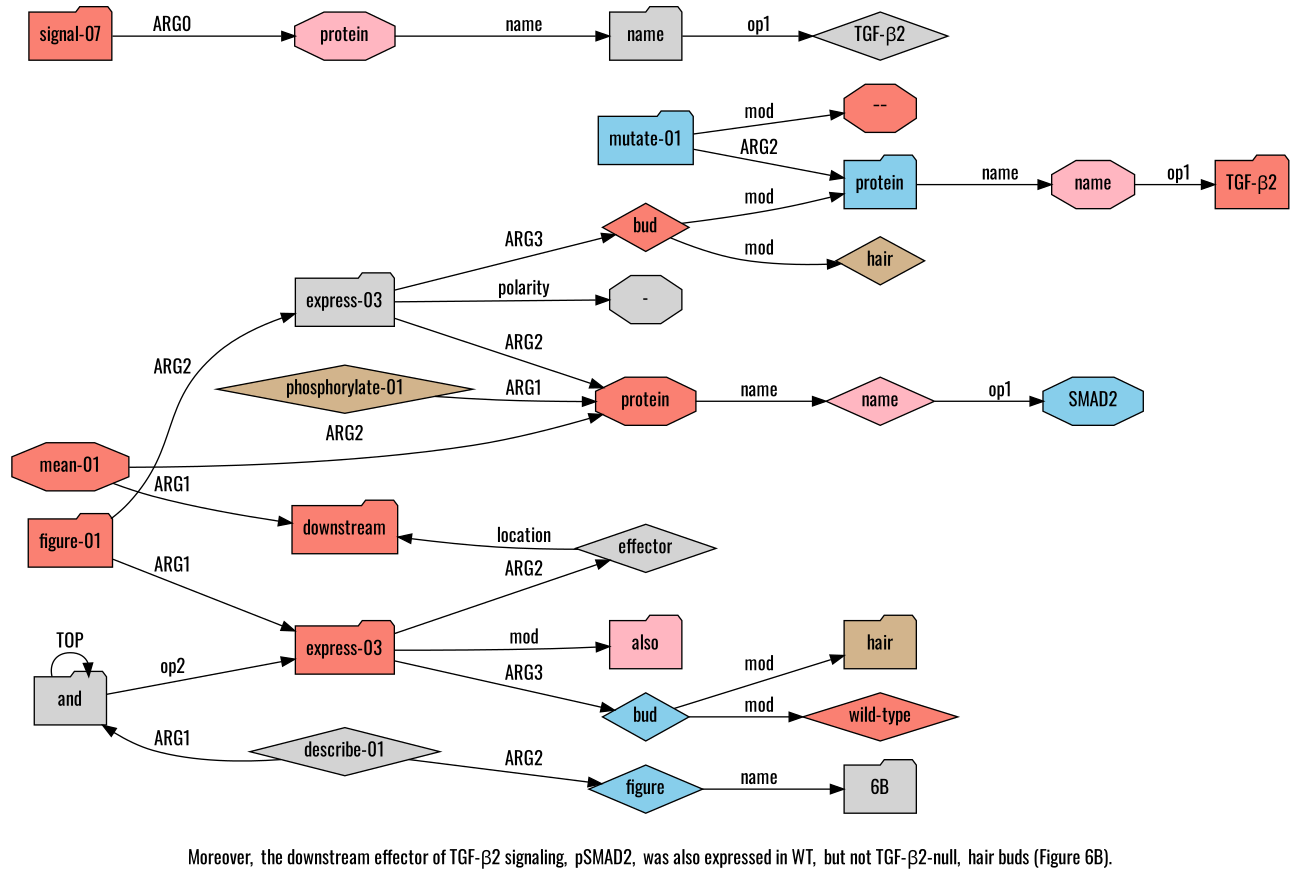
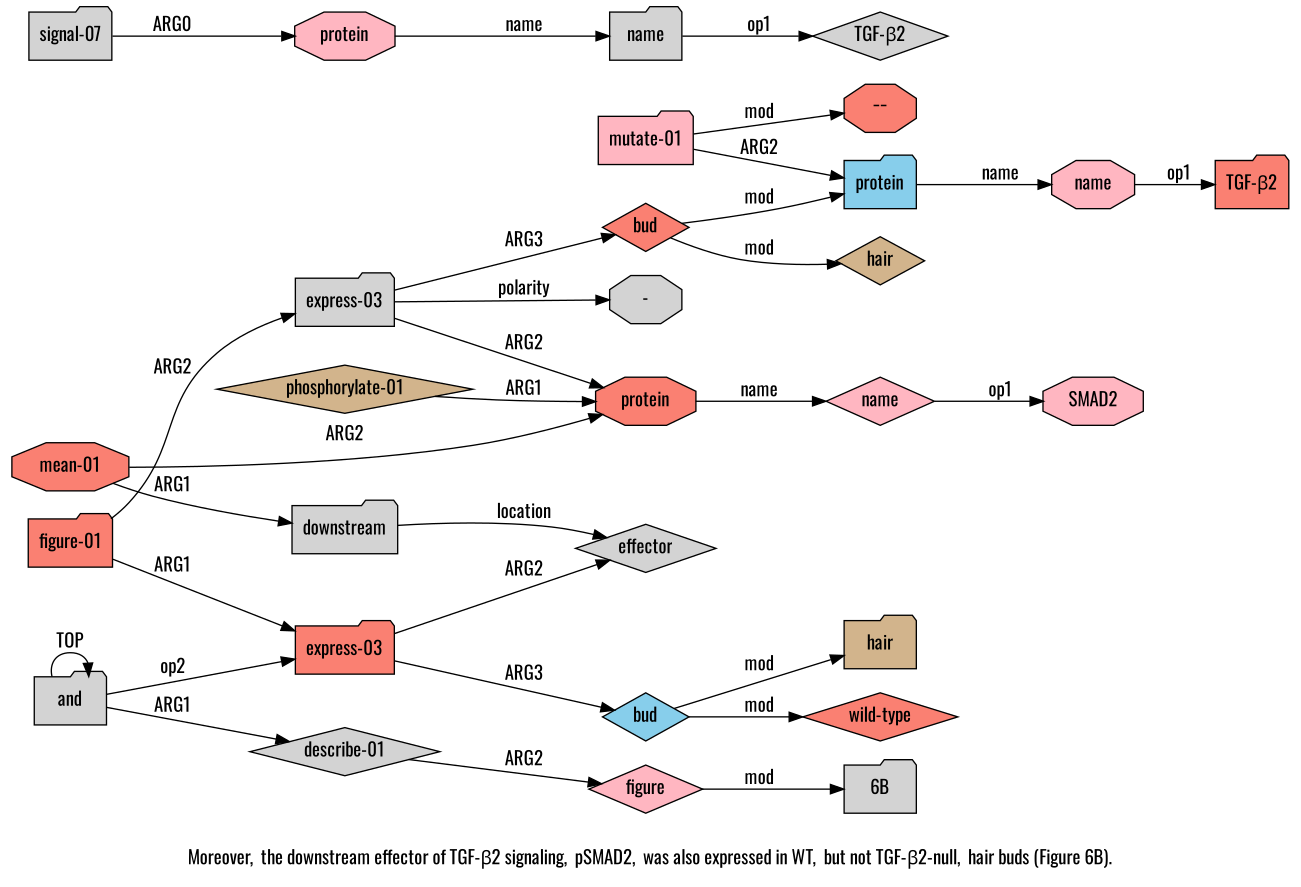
(70, 36) -> (70, 36)
(646, 140) -> (646, 140)
(1093, 401) -> (1093, 401)
(345, 530) -> (345, 530)
(495, 547) -> (496, 523)
(646, 645) -> none
(195, 758) -> (191, 723)
(759, 779) -> (759, 779)
(646, 789) -> (646, 789)
